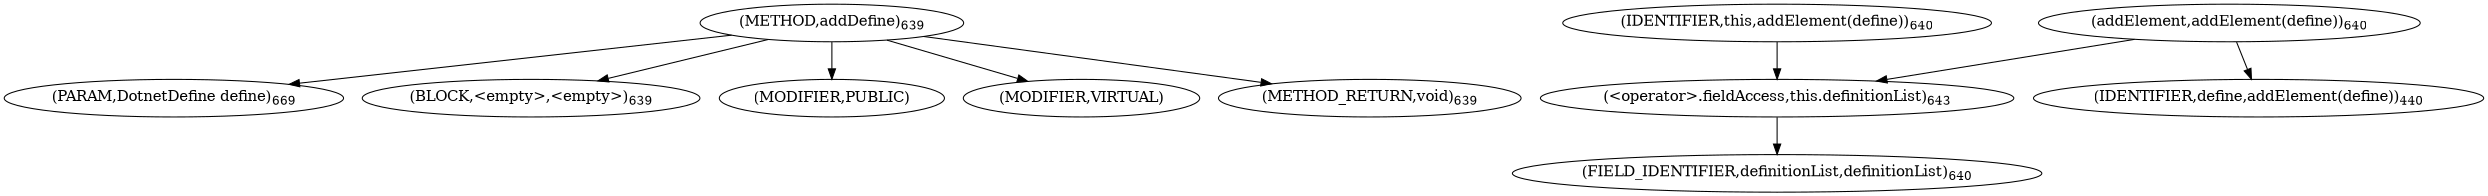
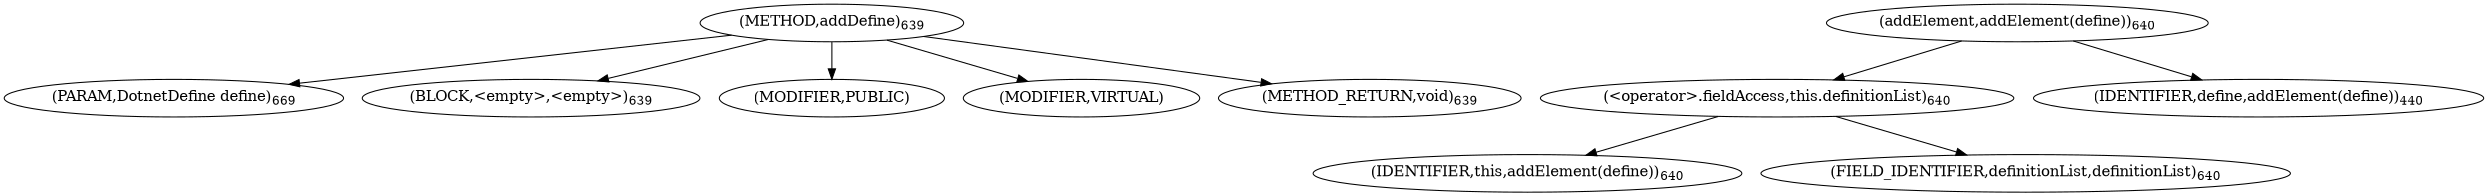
(1777, 55) -> (1657, 134)
(1939, 97) -> (1939, 97)
